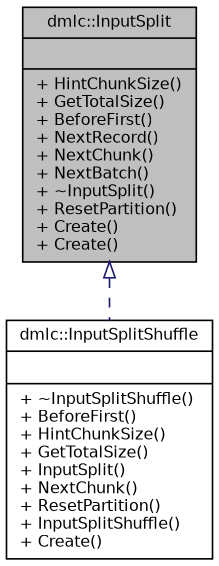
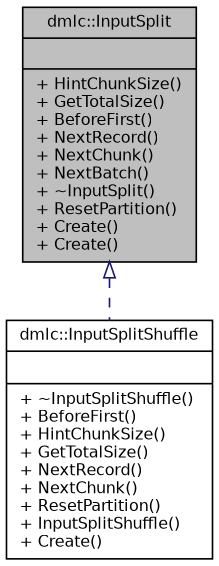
(73, 470) -> (81, 470)
